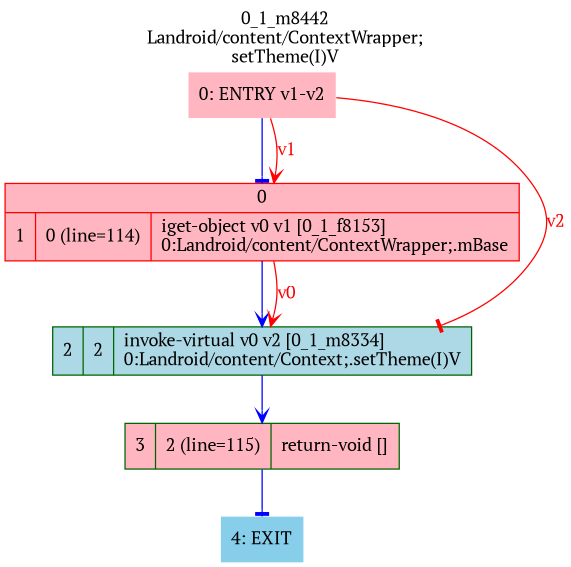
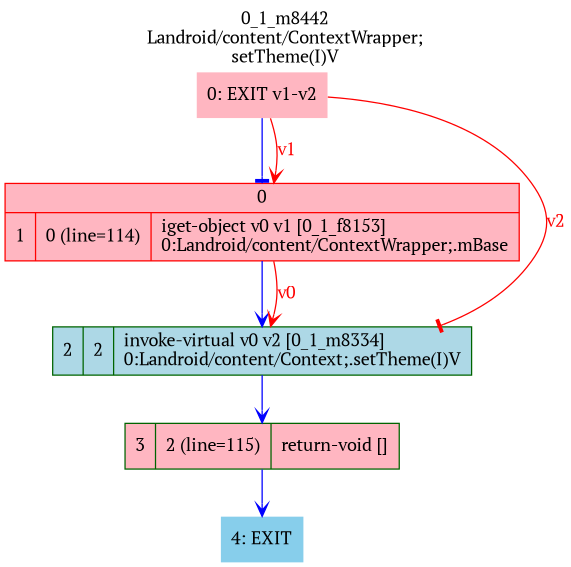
(262, 95) -> (262, 95)
(262, 490) -> (262, 487)
